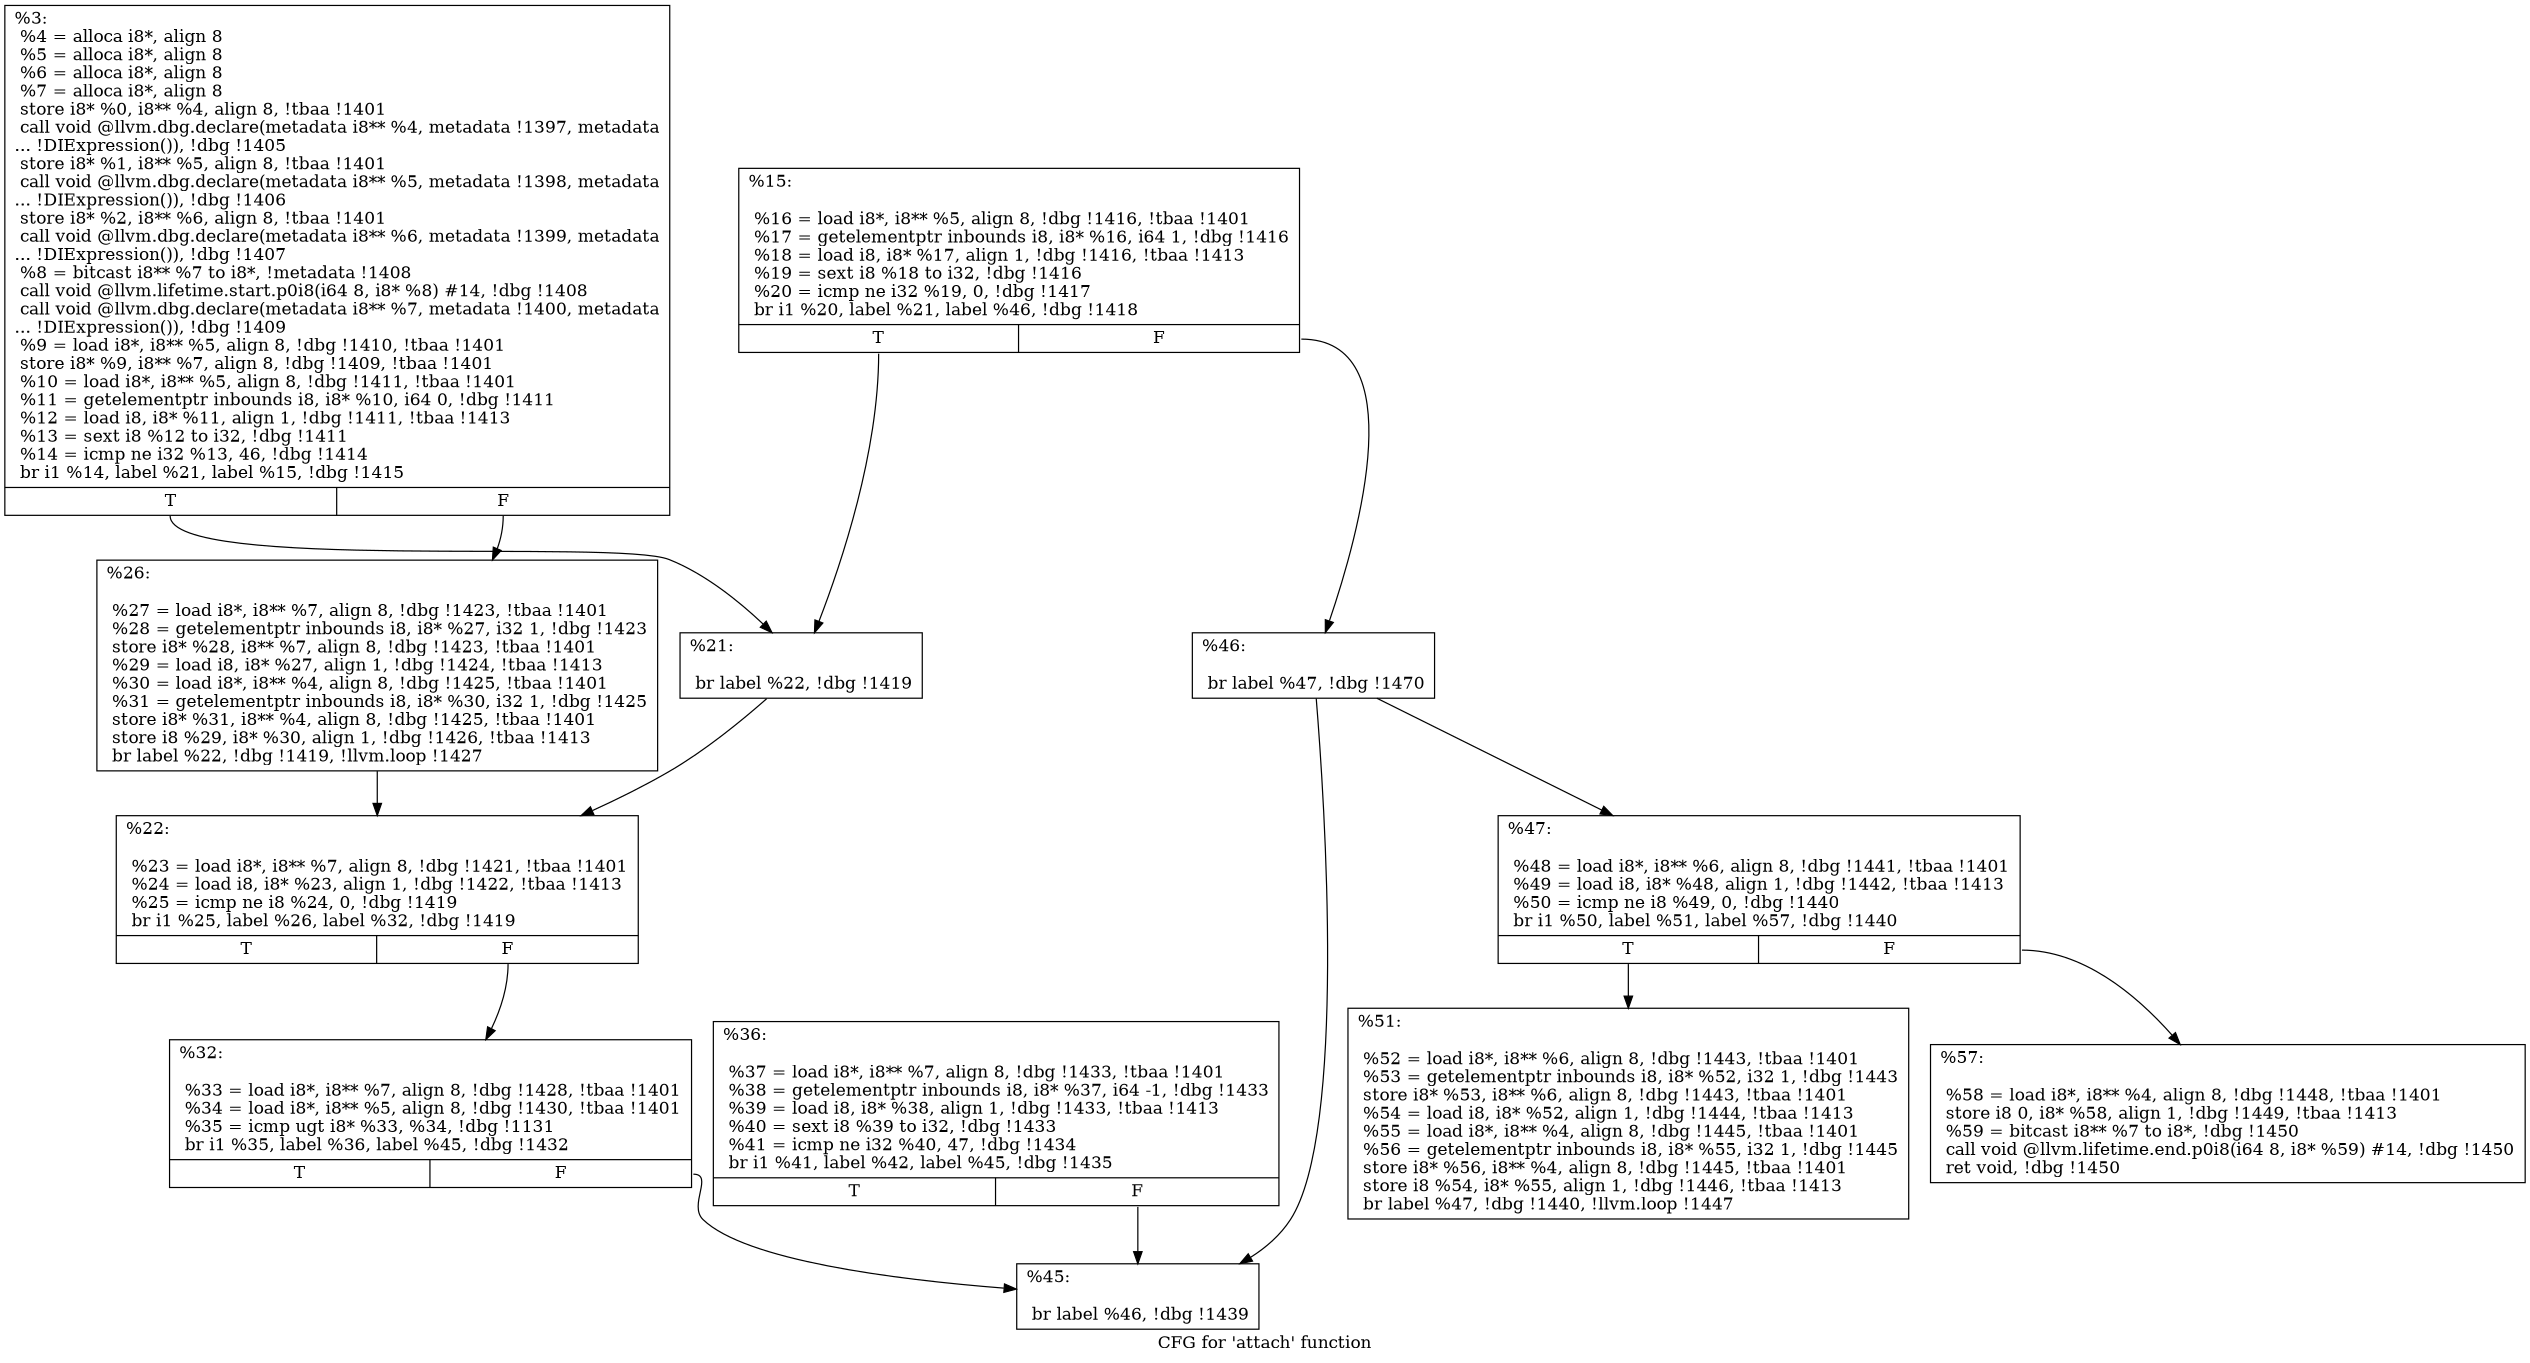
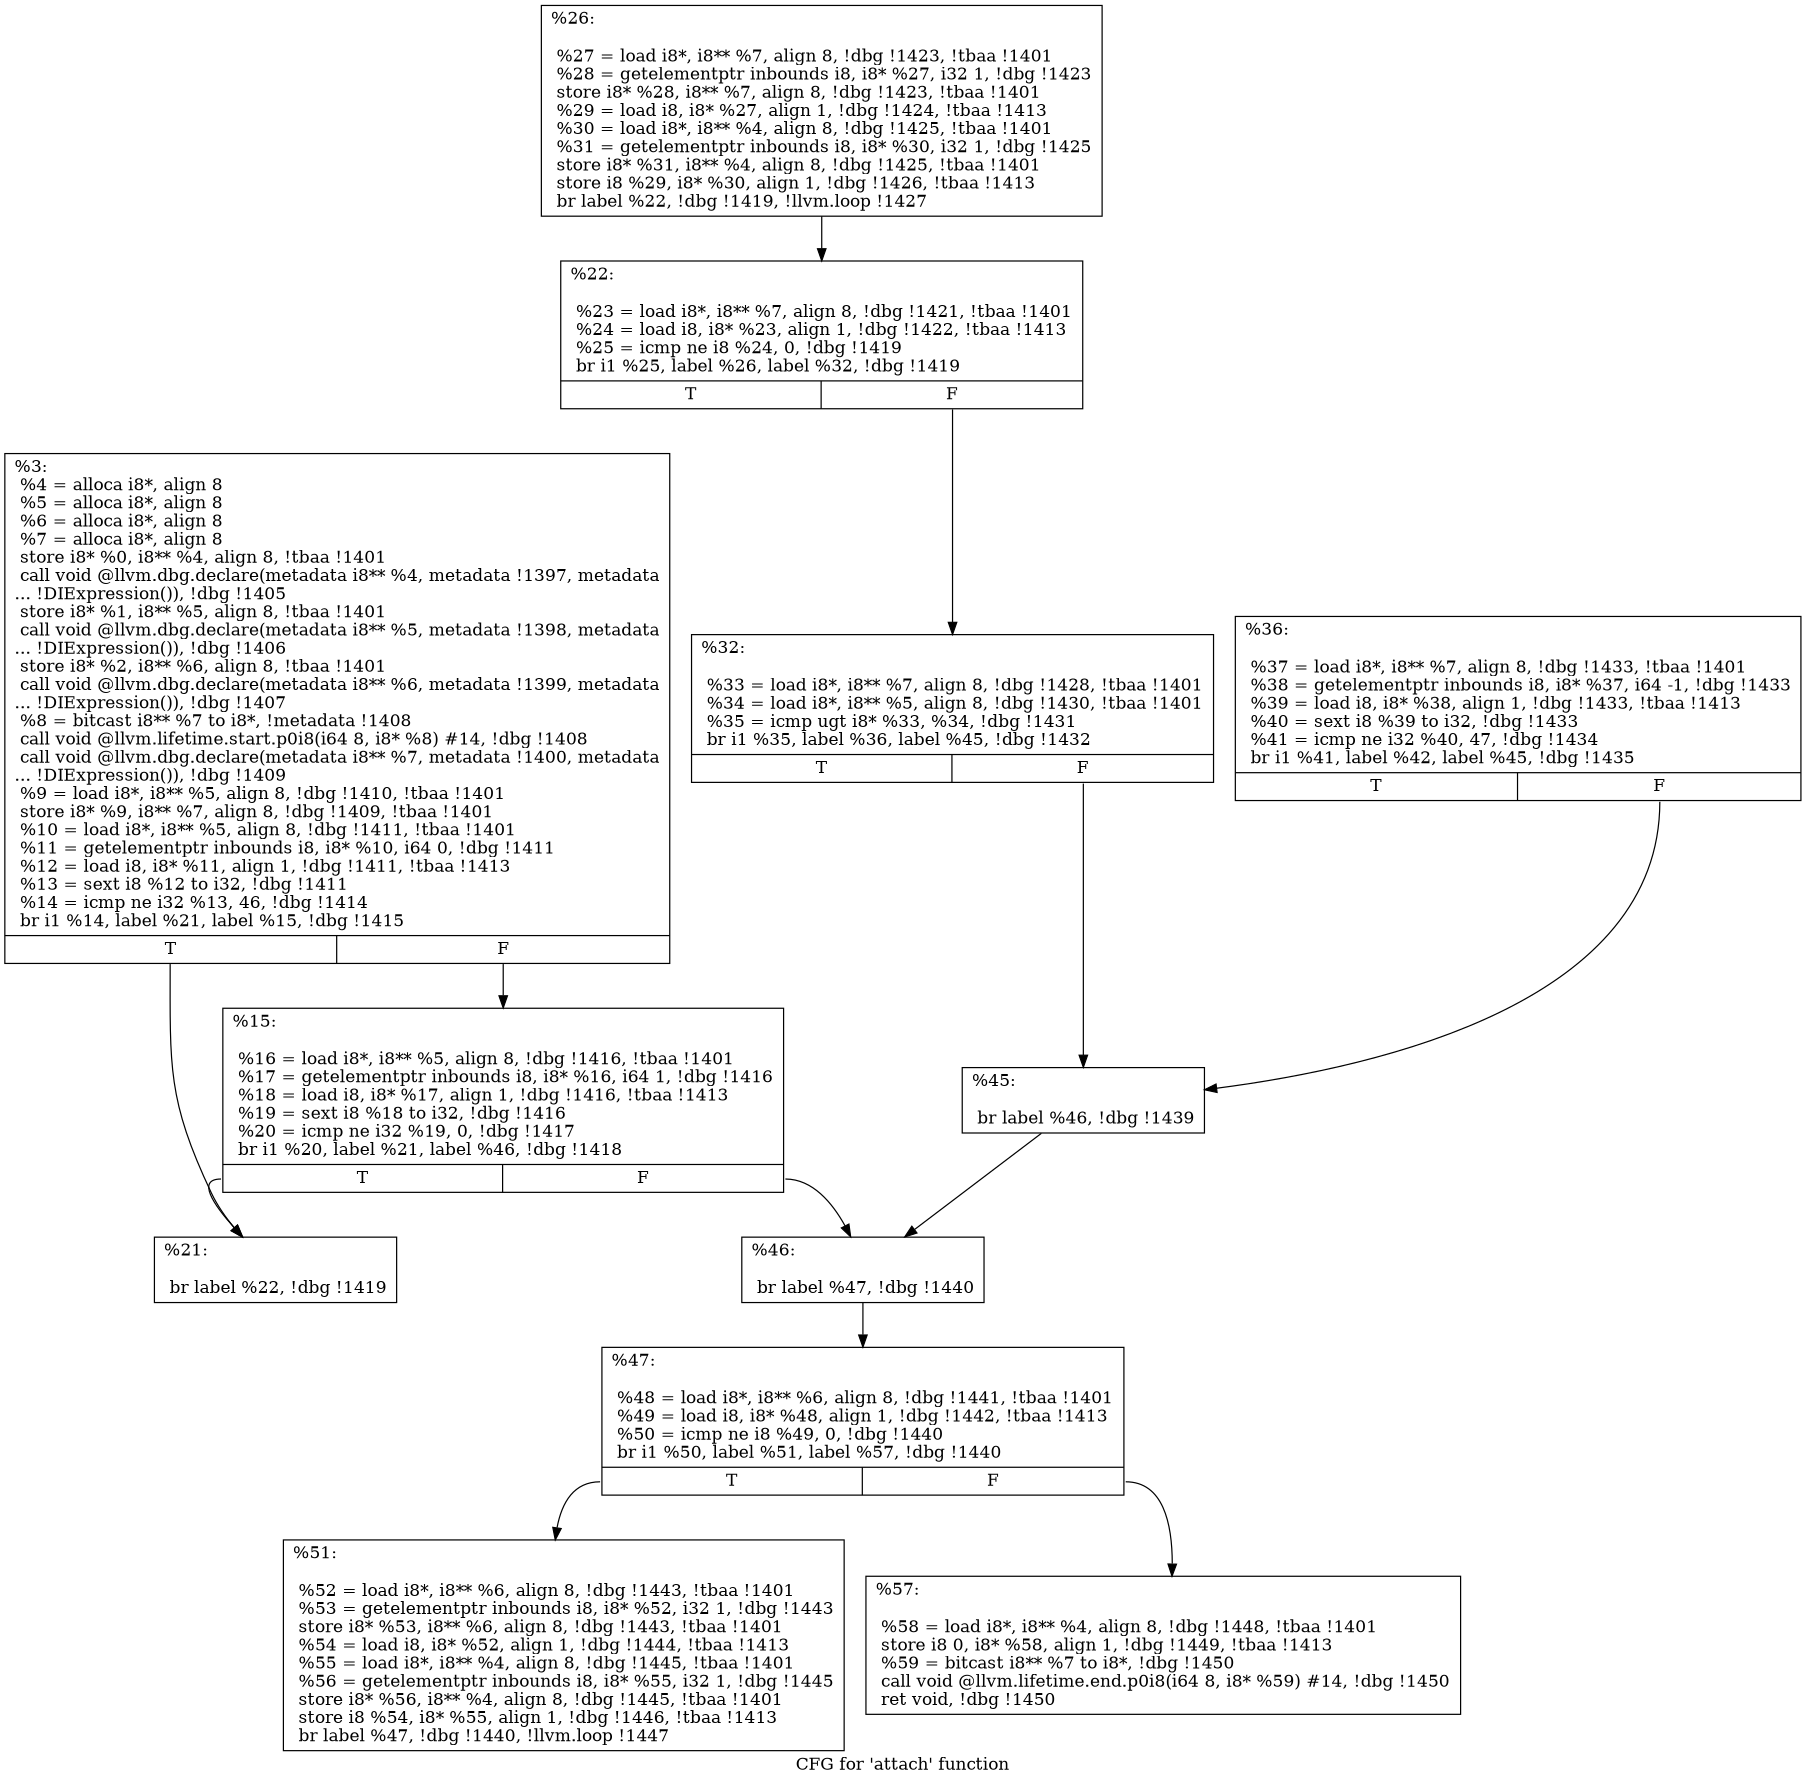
(502, 533) -> (503, 980)
(1313, 684) -> (863, 1288)
(684, 762) -> none
(1327, 989) -> (978, 1181)
(367, 1127) -> (889, 722)
